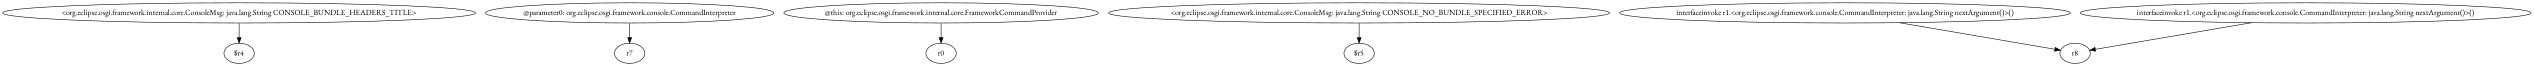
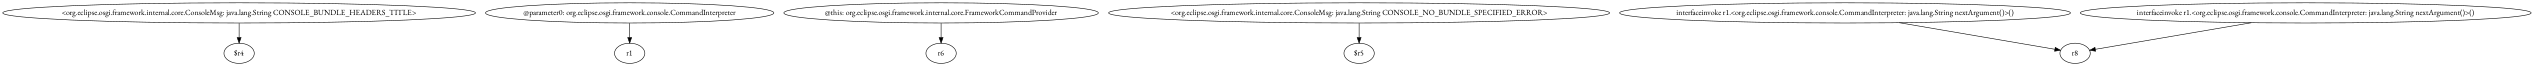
(630, 53) -> (630, 53)
(941, 53) -> (941, 53)
